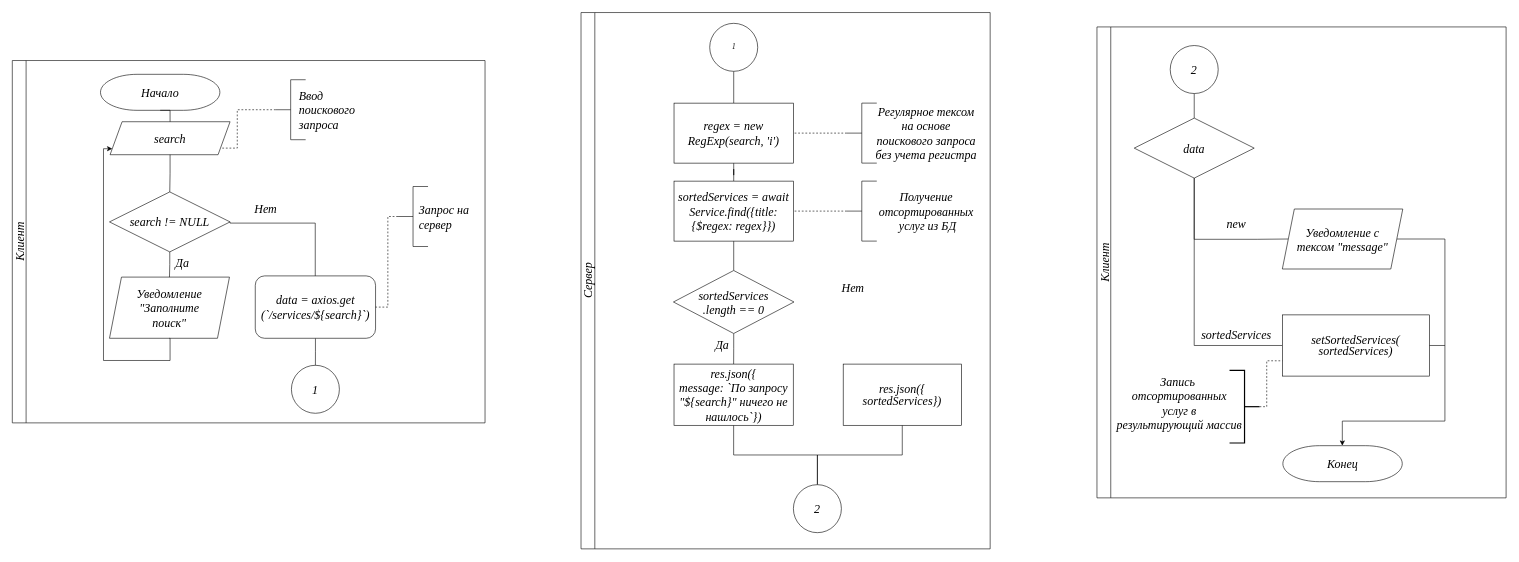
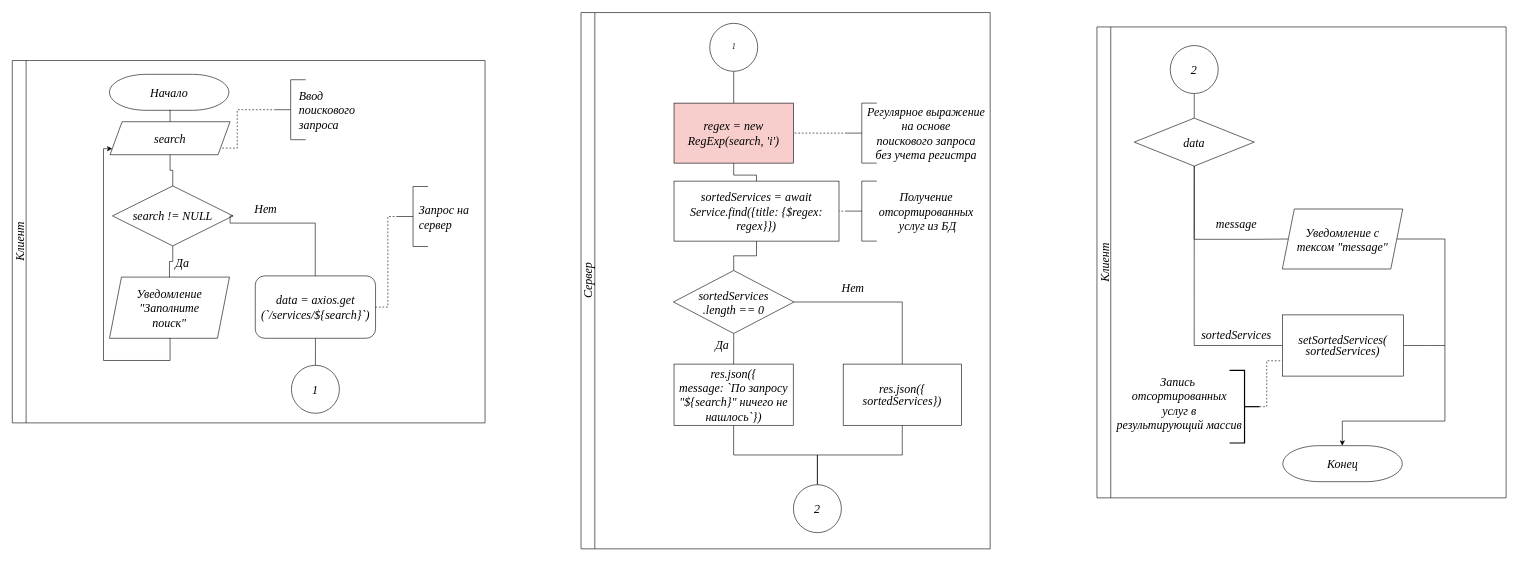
(160, 92) -> (169, 92)
(734, 133) -> (734, 133)
(926, 133) -> (926, 133)
(1194, 148) -> (1194, 142)
(734, 211) -> (757, 211)
(170, 222) -> (173, 216)
(1237, 223) -> (1237, 223)
none -> (879, 302)
(1356, 345) -> (1343, 345)
